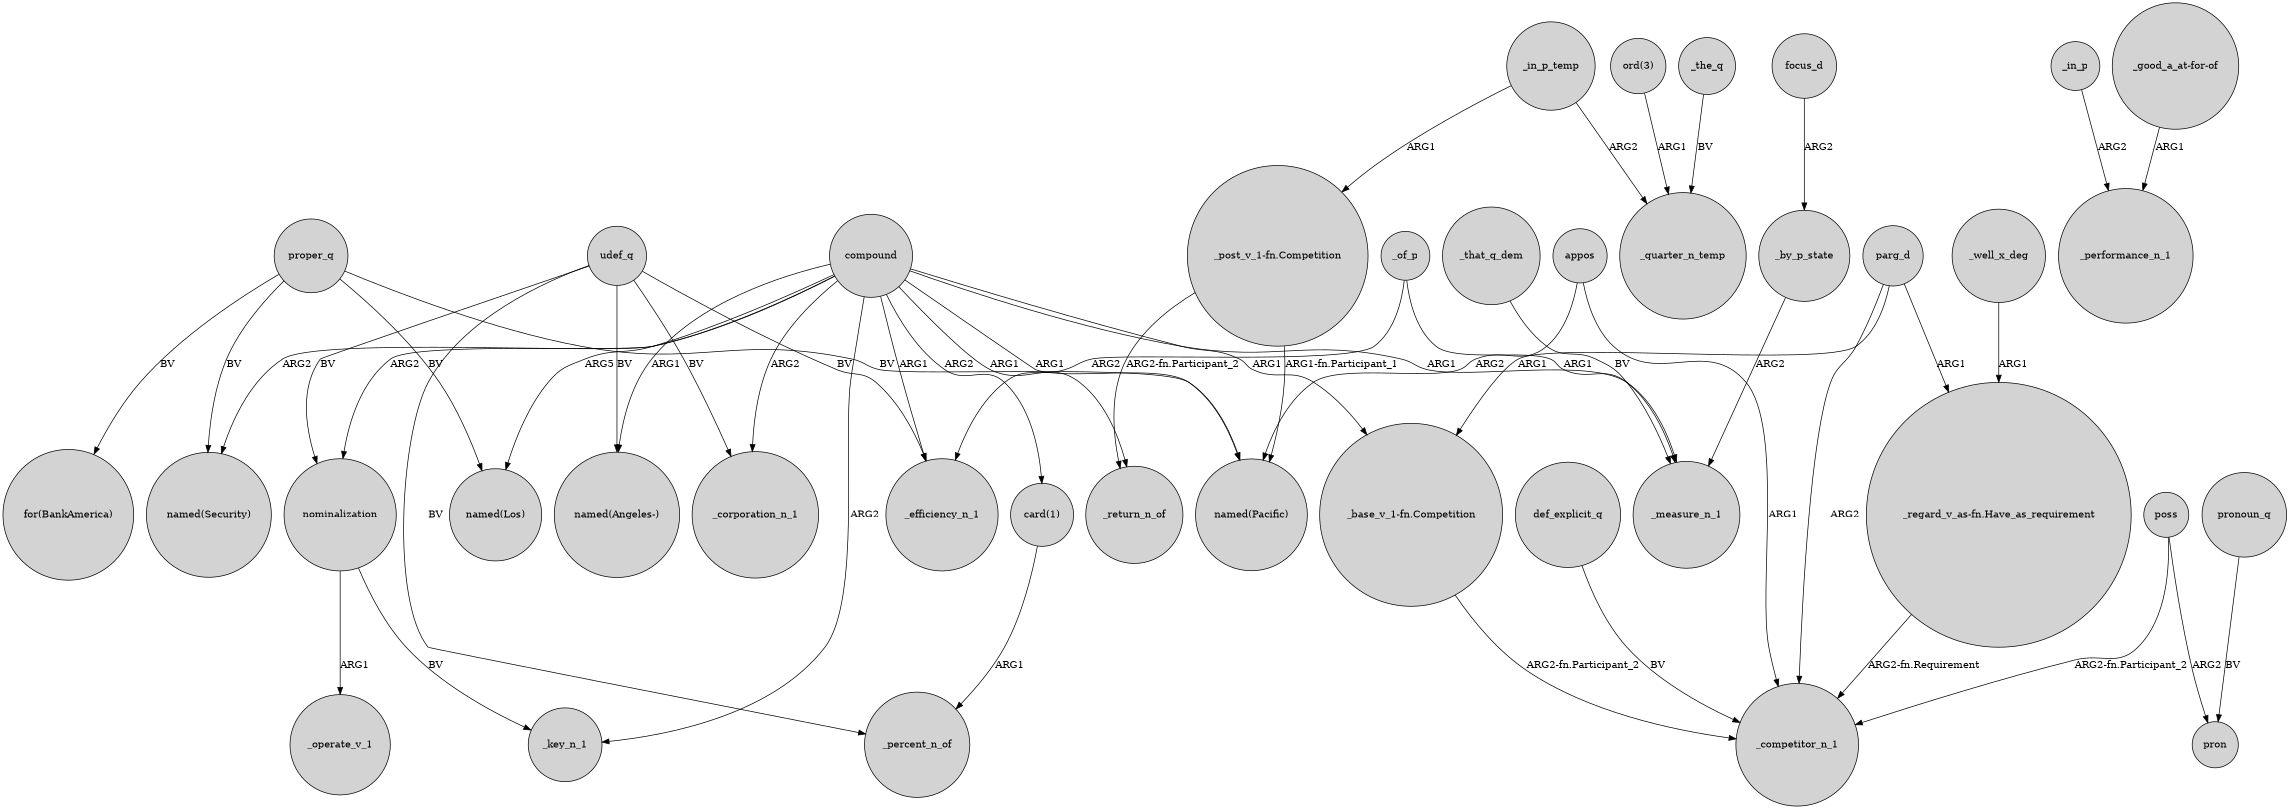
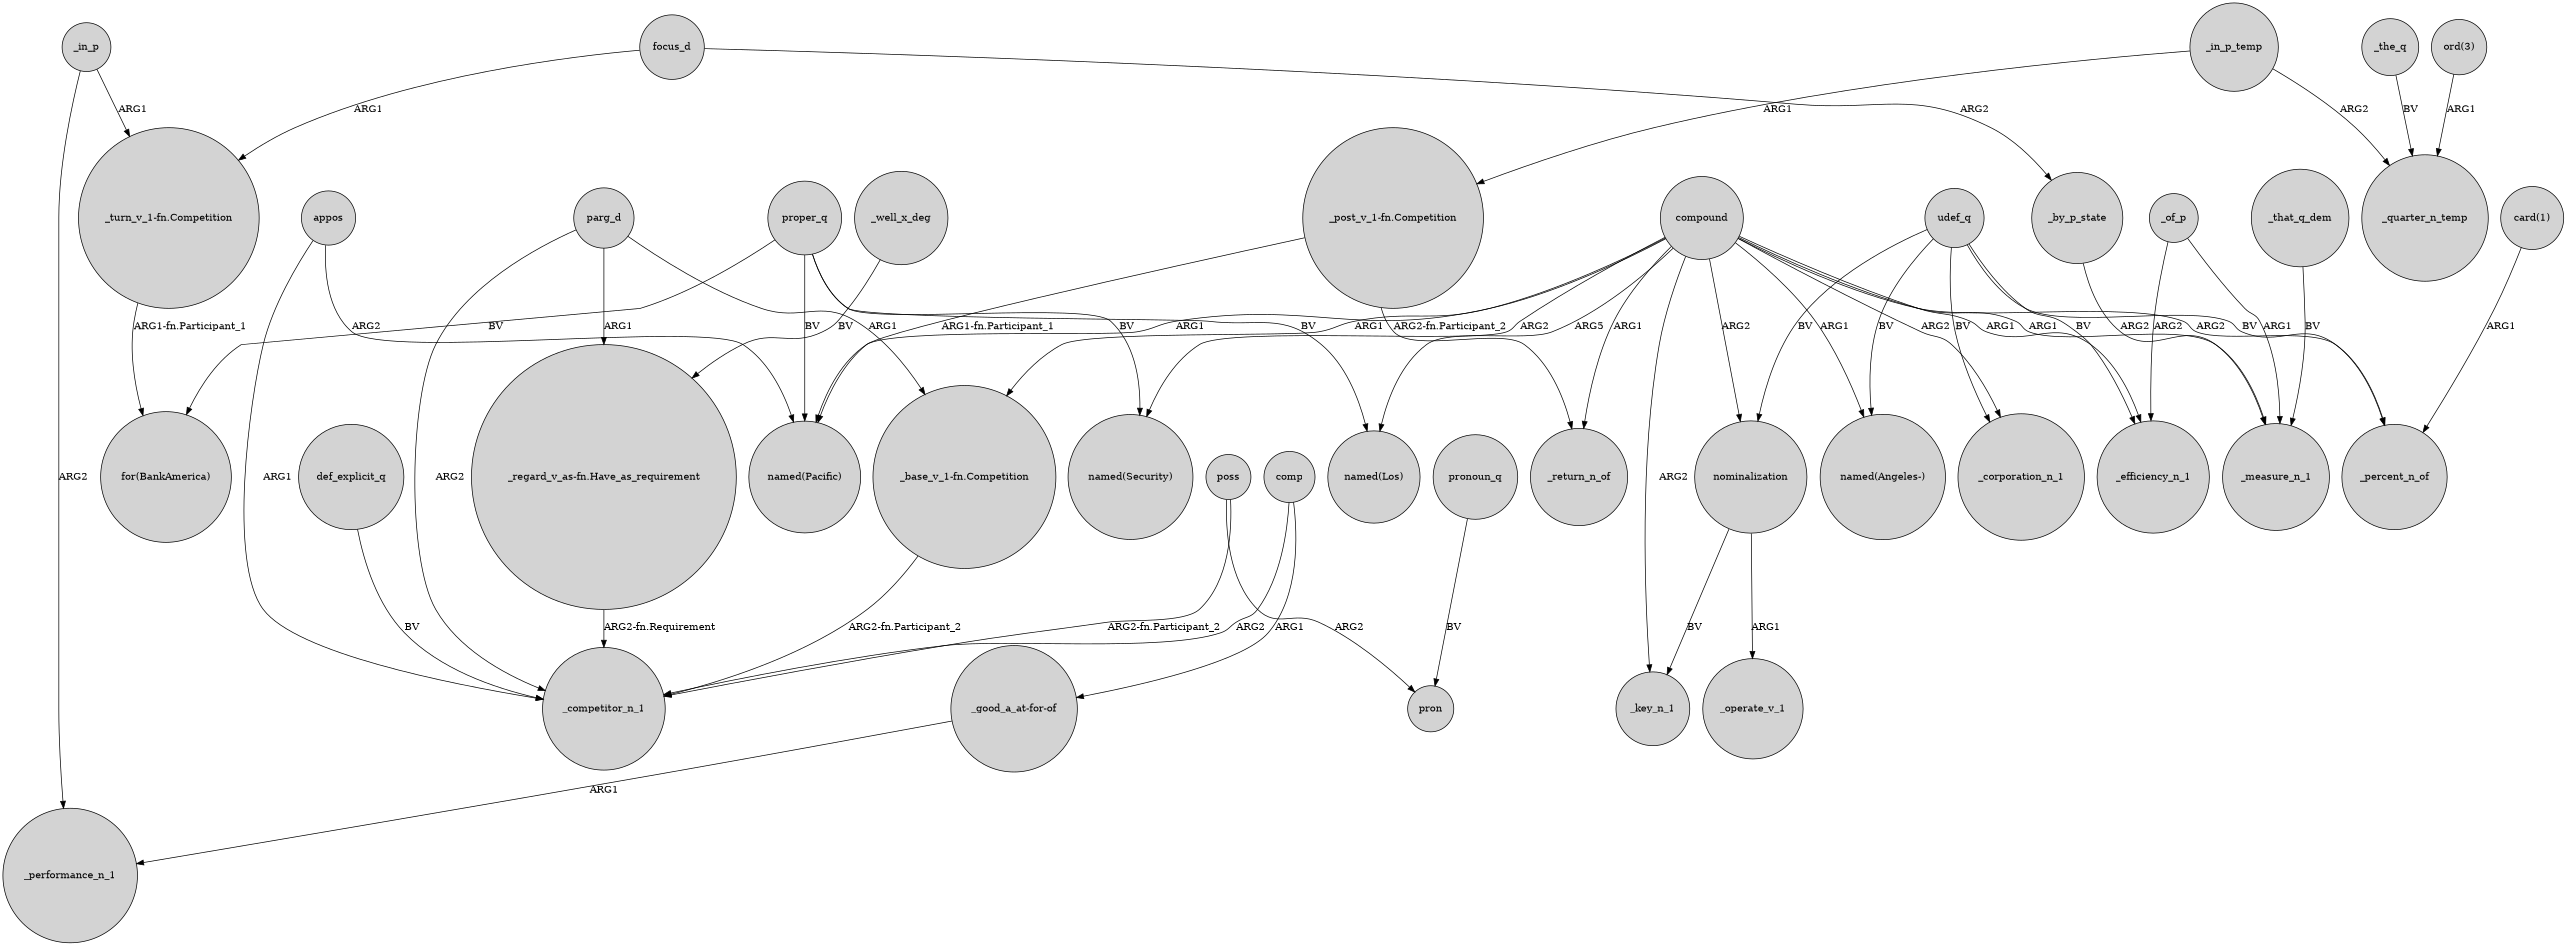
none -> (169, 218)
(2013, 364) -> (846, 327)
(998, 378) -> (2078, 312)
none -> (1289, 477)
